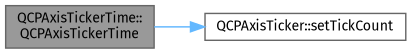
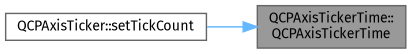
(172, 27) -> (225, 27)
